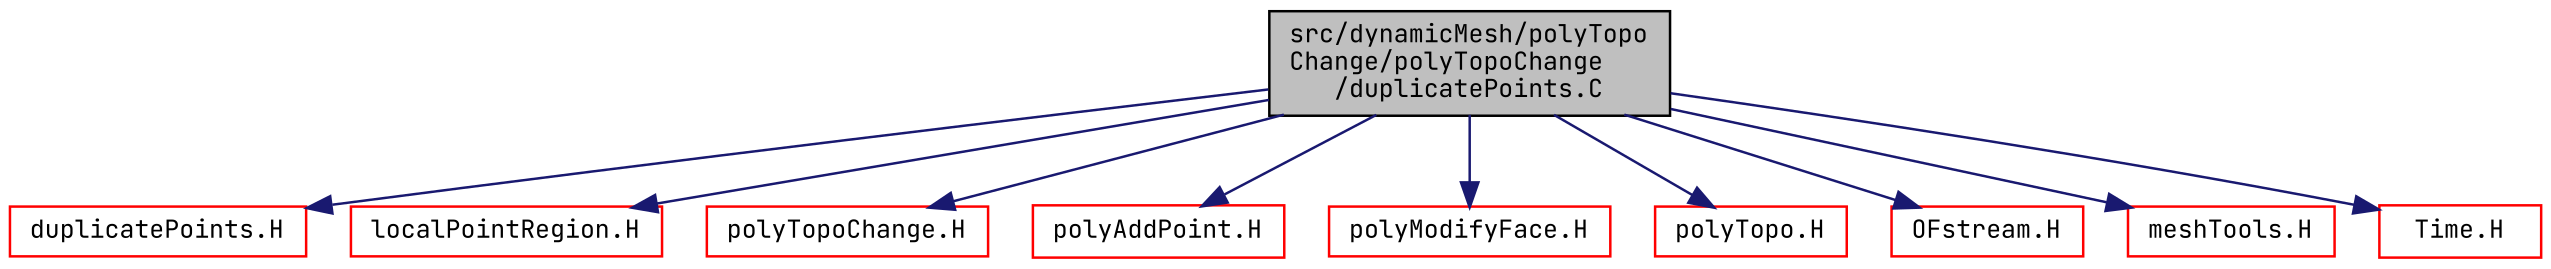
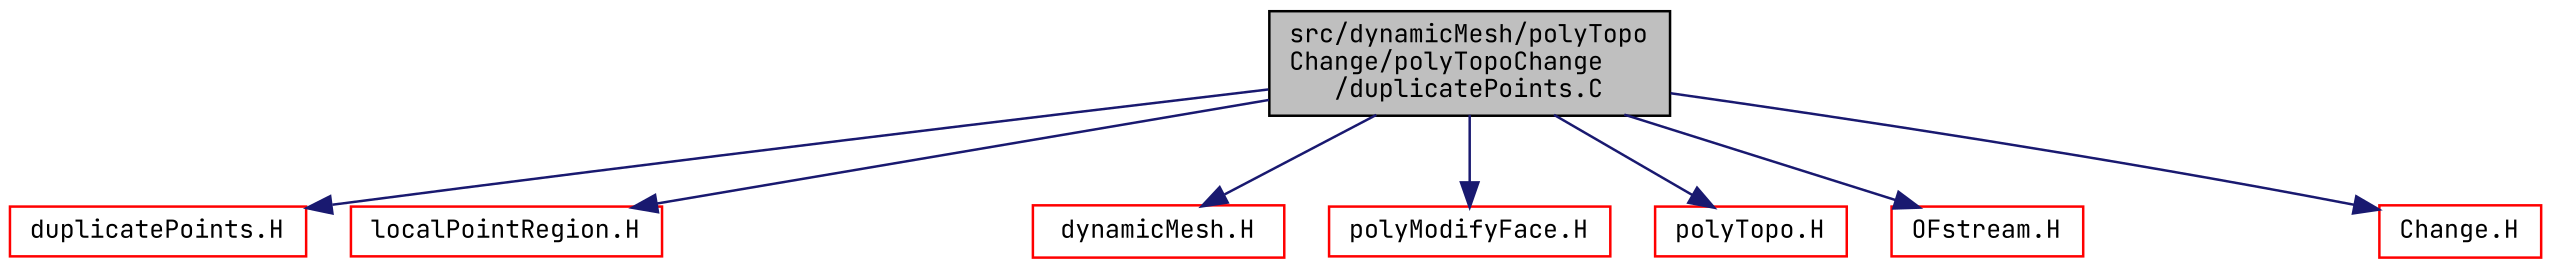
(847, 231) -> none
(1159, 231) -> (1159, 231)
(2231, 231) -> none
(2460, 231) -> (2460, 231)
